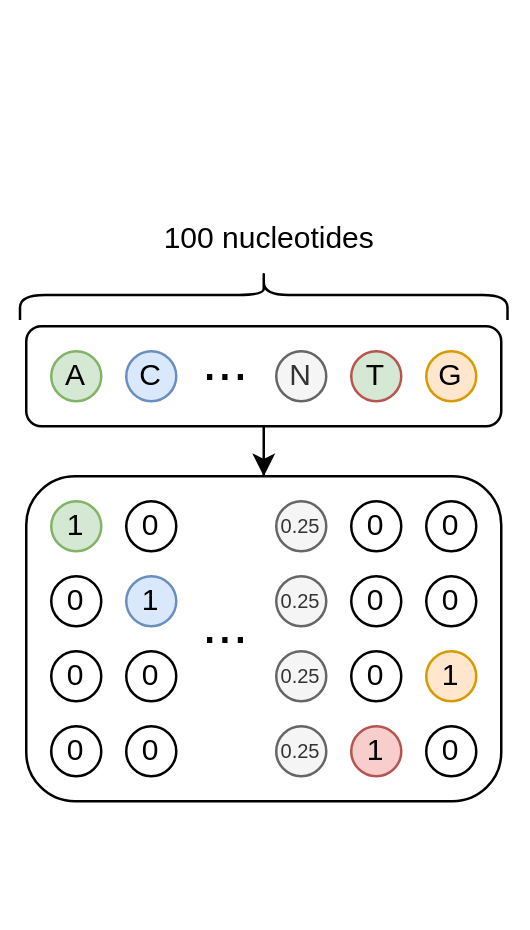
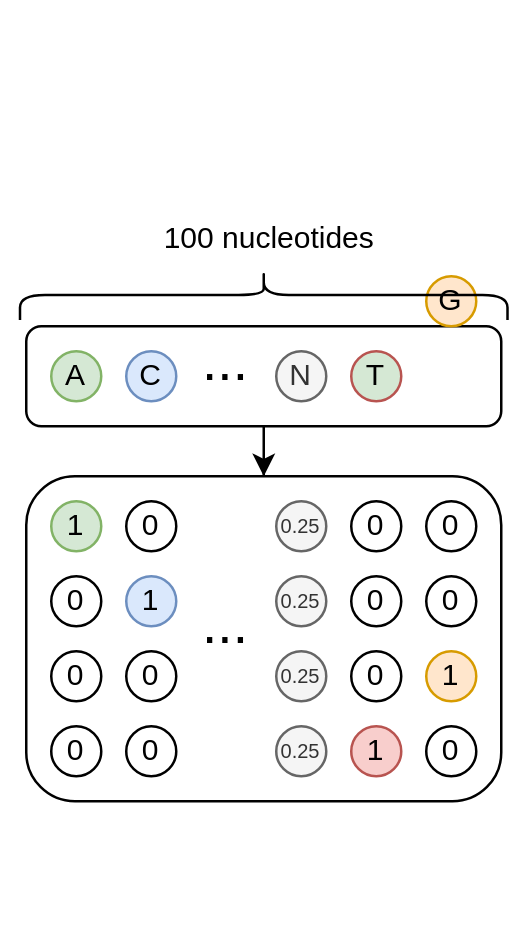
(451, 376) -> (451, 301)
